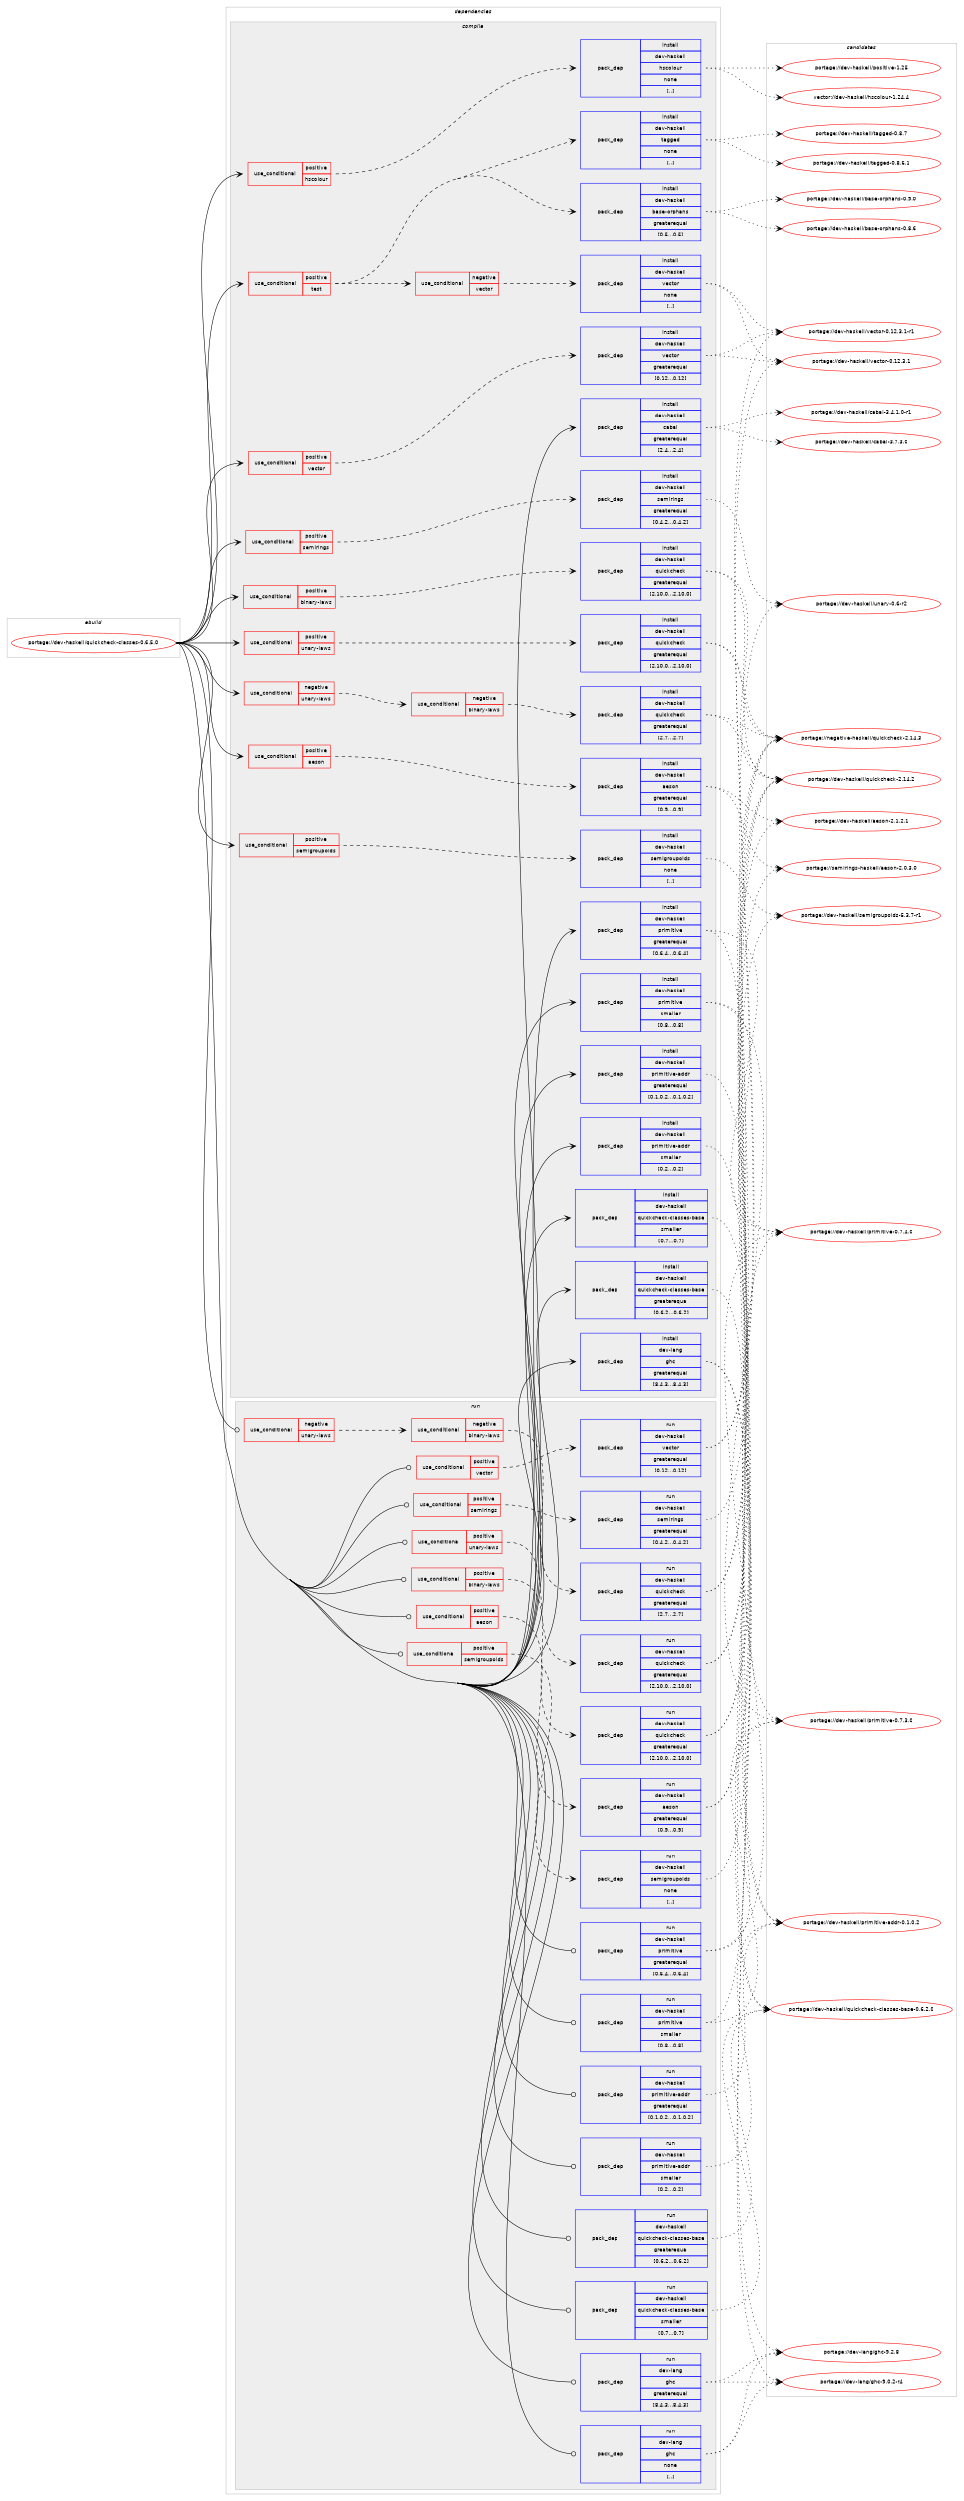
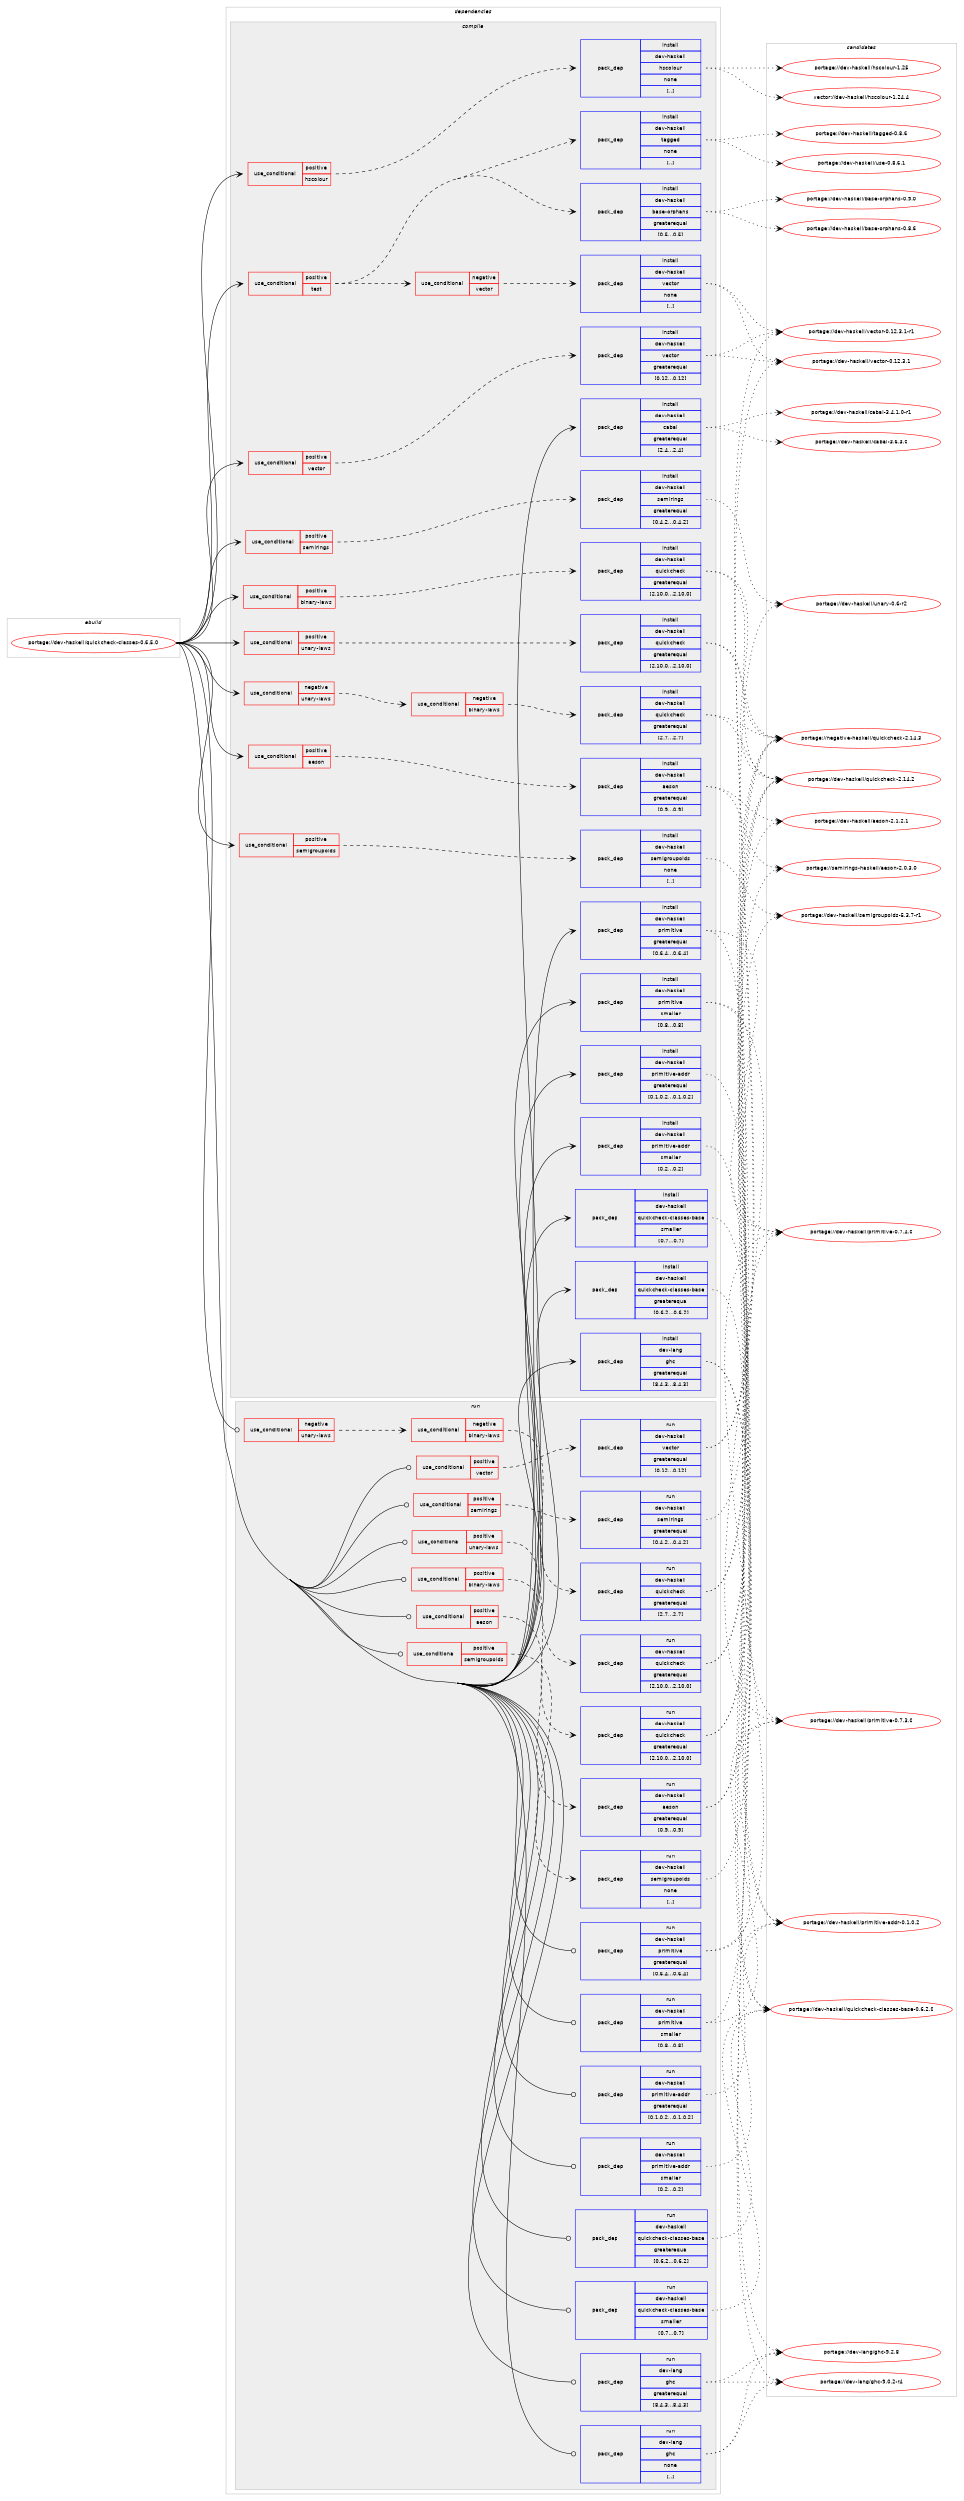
(862, 68) -> (862, 68)
(862, 134) -> (862, 134)
(862, 163) -> (862, 163)
(862, 442) -> (862, 442)
